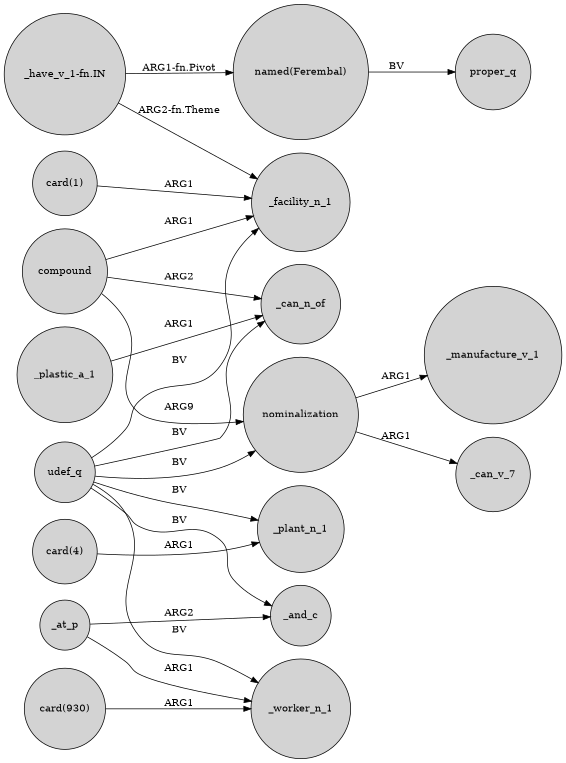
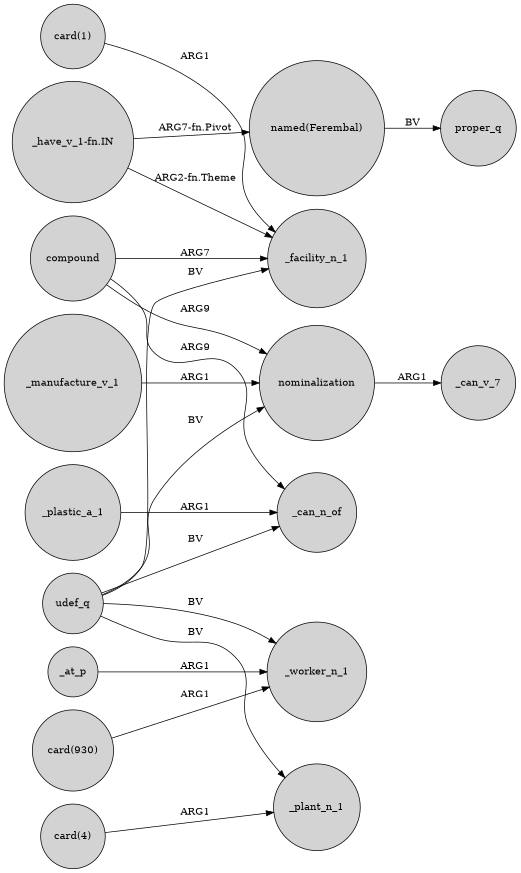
(179, 68) -> (195, 128)
(179, 222) -> (195, 253)
(179, 277) -> (195, 348)
(388, 388) -> (197, 383)
(301, 616) -> none
